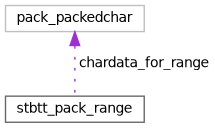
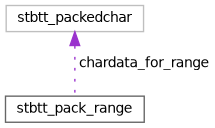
(75, 19) -> (75, 19)
